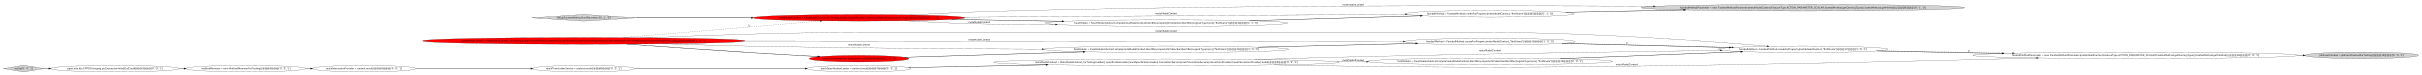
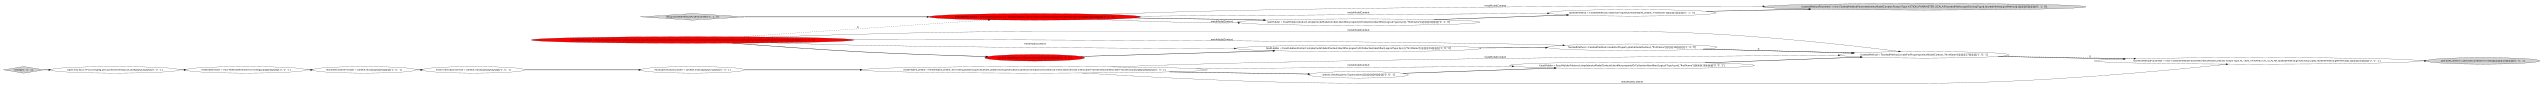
none -> (1358, 75)
